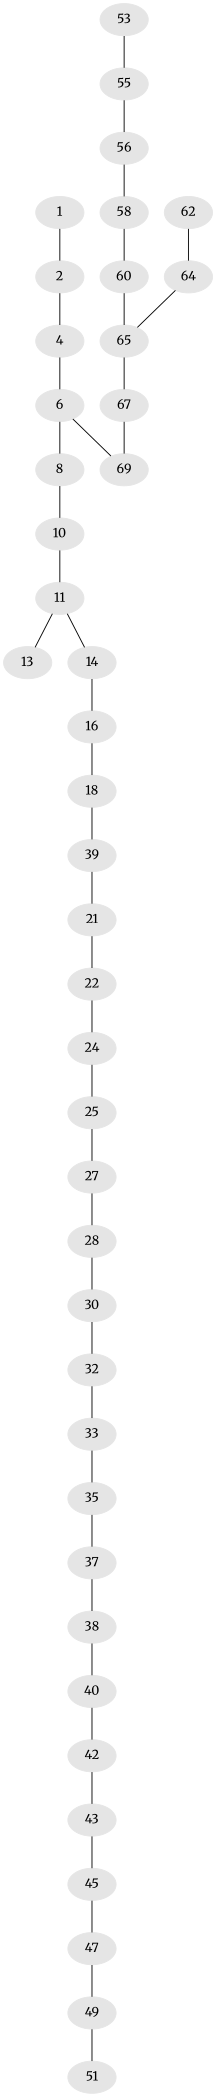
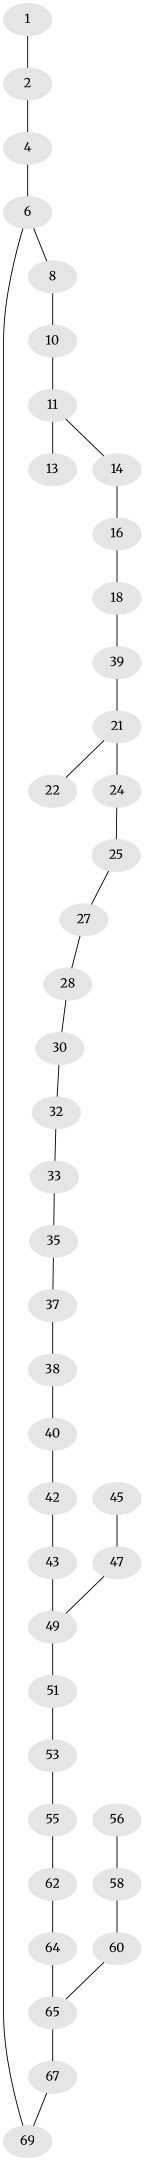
(124, 116) -> (53, 1852)
(92, 1016) -> (117, 759)
none -> (53, 1724)
(92, 1852) -> (53, 1595)
